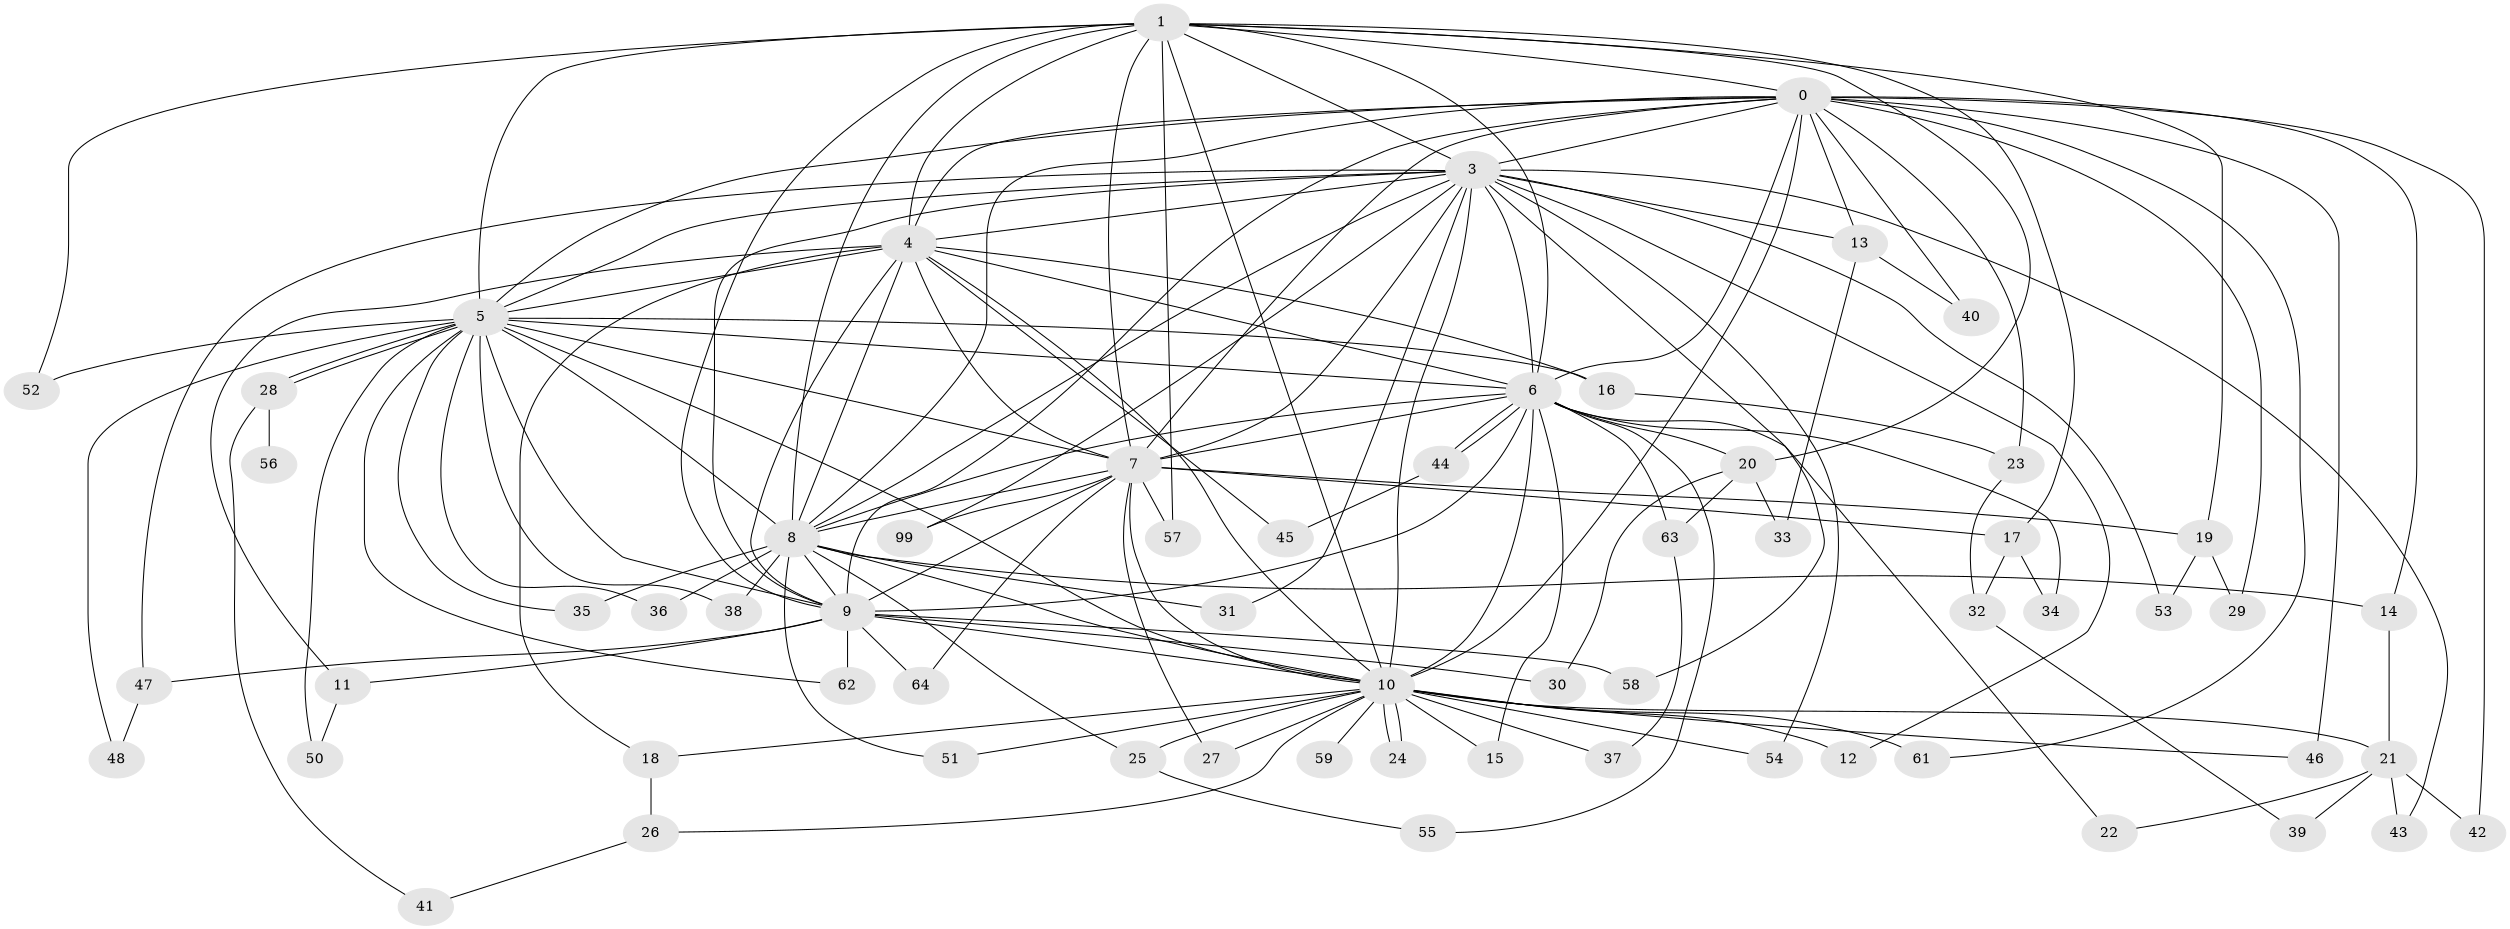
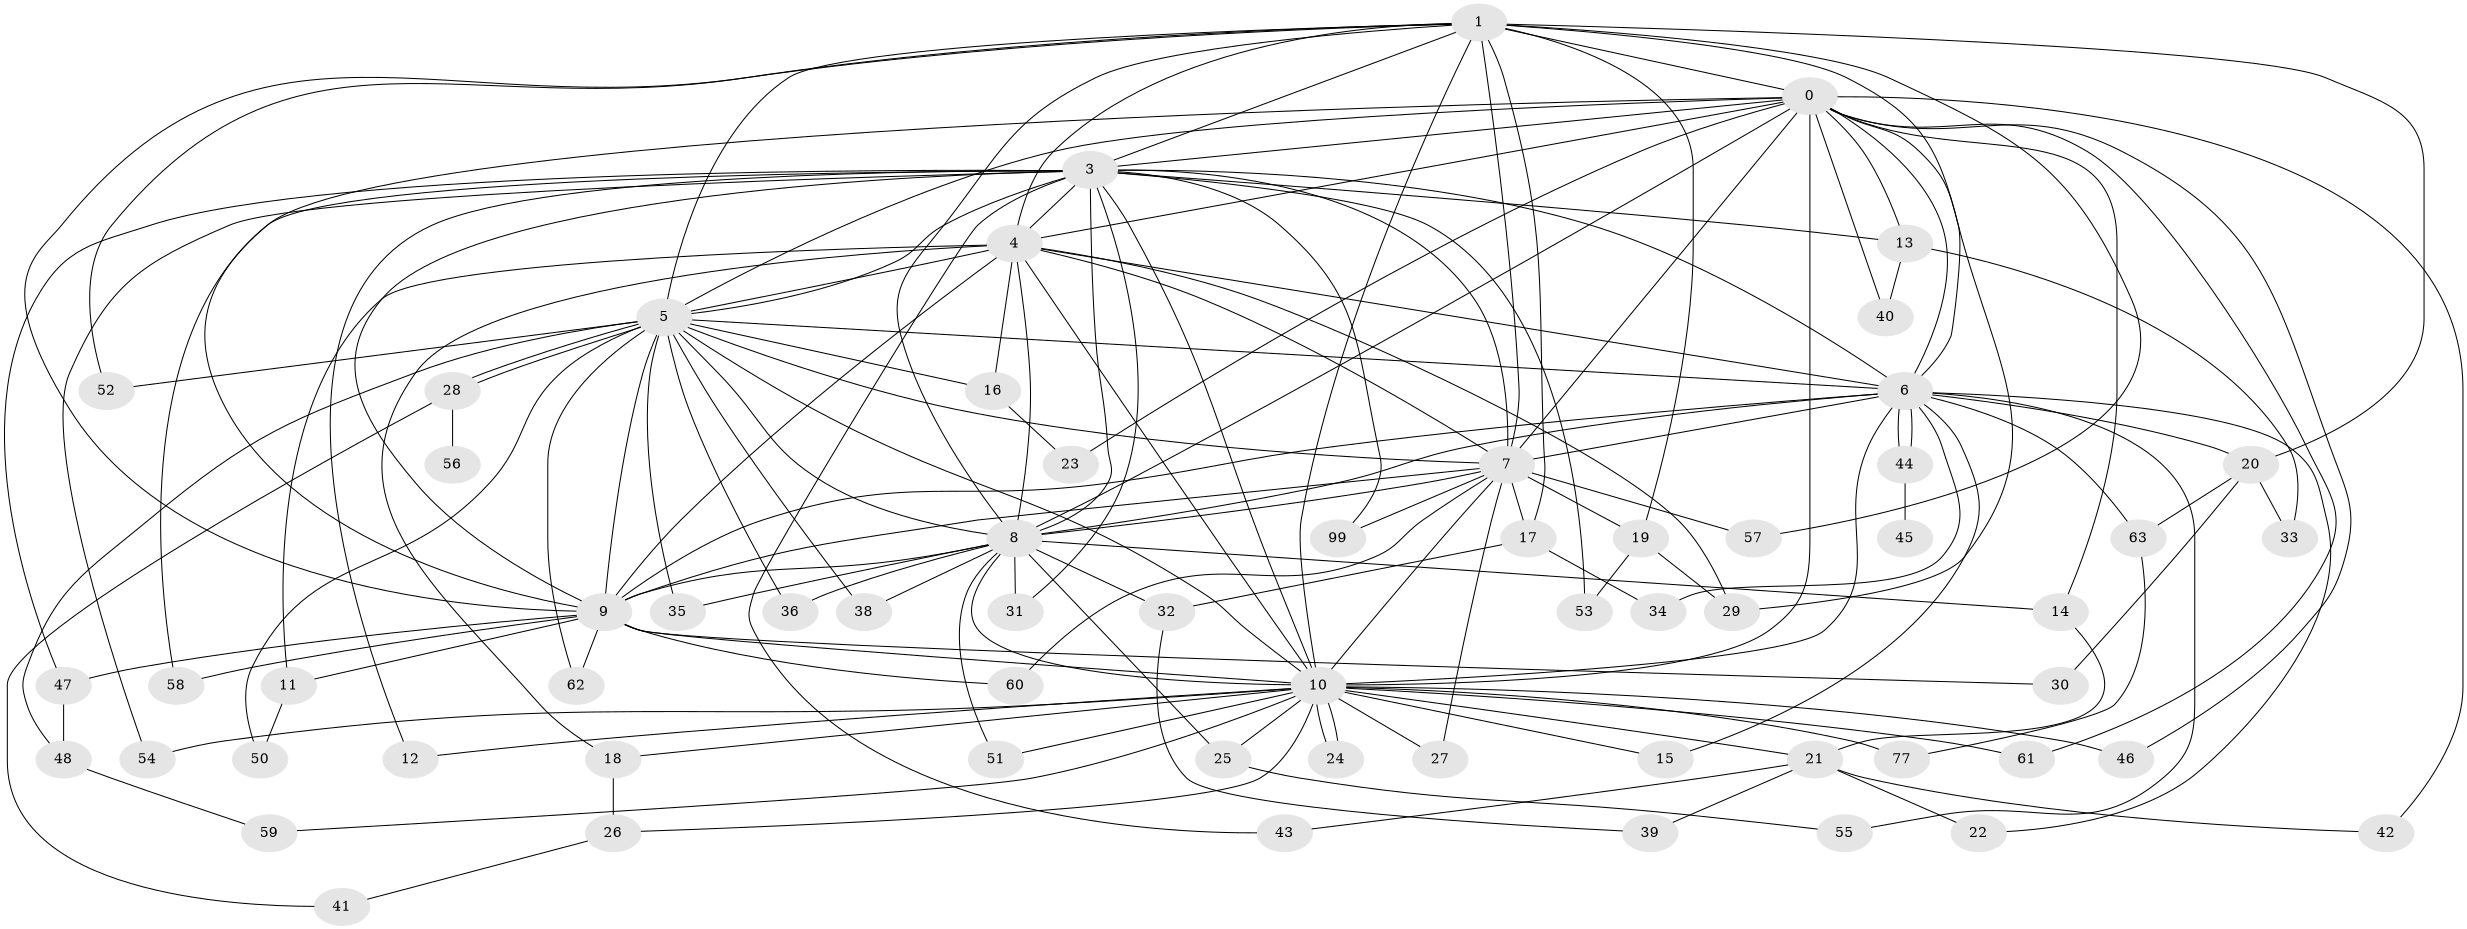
(1098, 390) -> (1433, 375)
(1974, 527) -> (1091, 575)
(921, 686) -> (1016, 686)
(1613, 760) -> (1902, 760)
none -> (166, 797)
